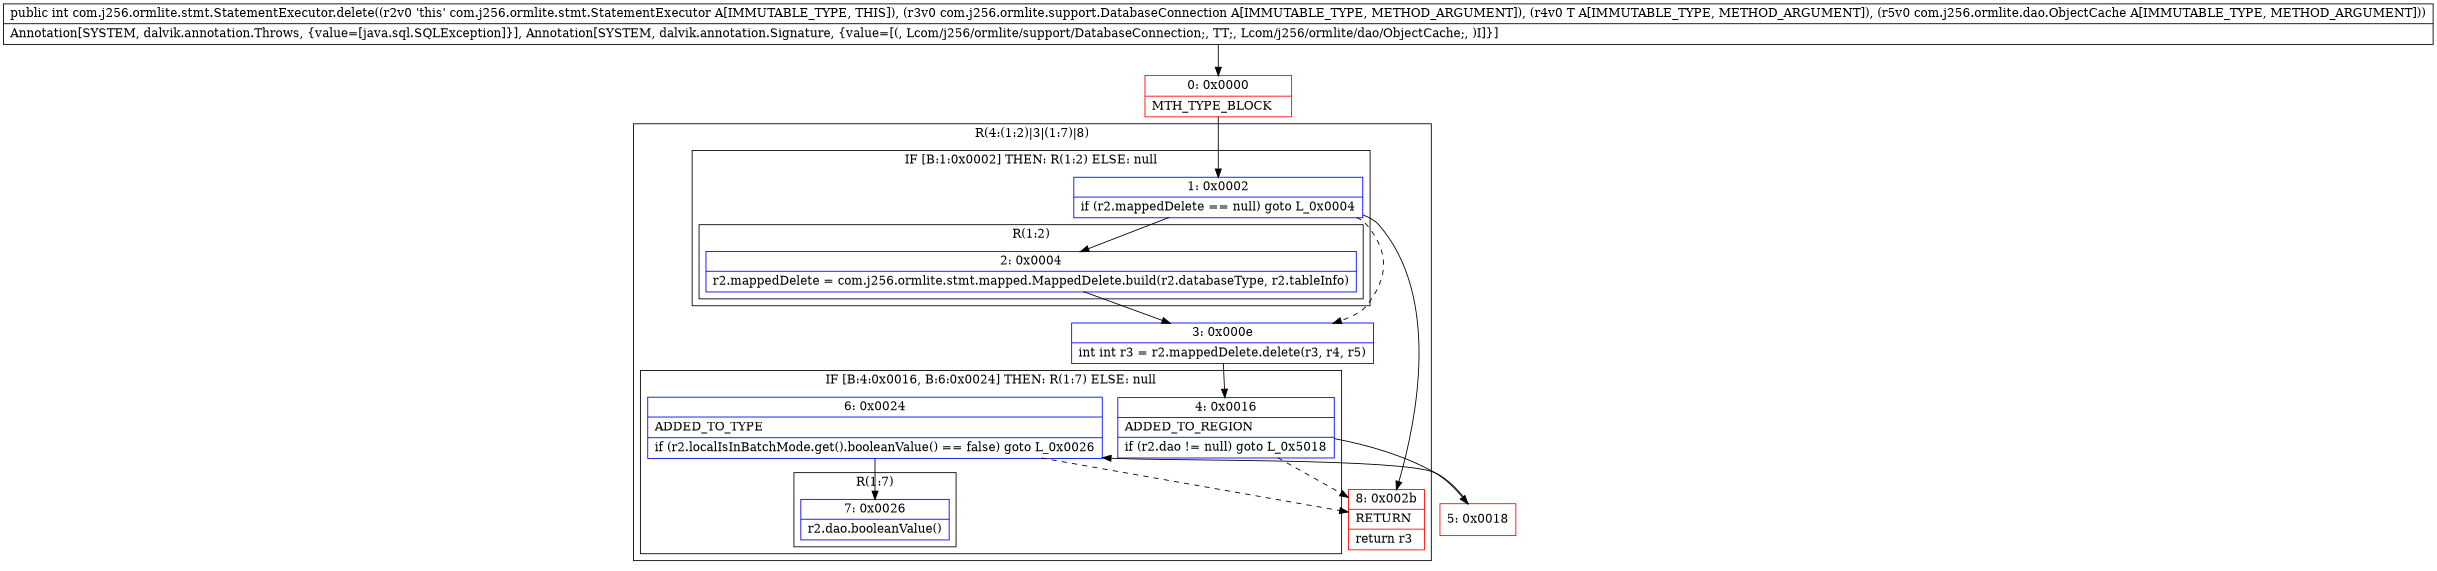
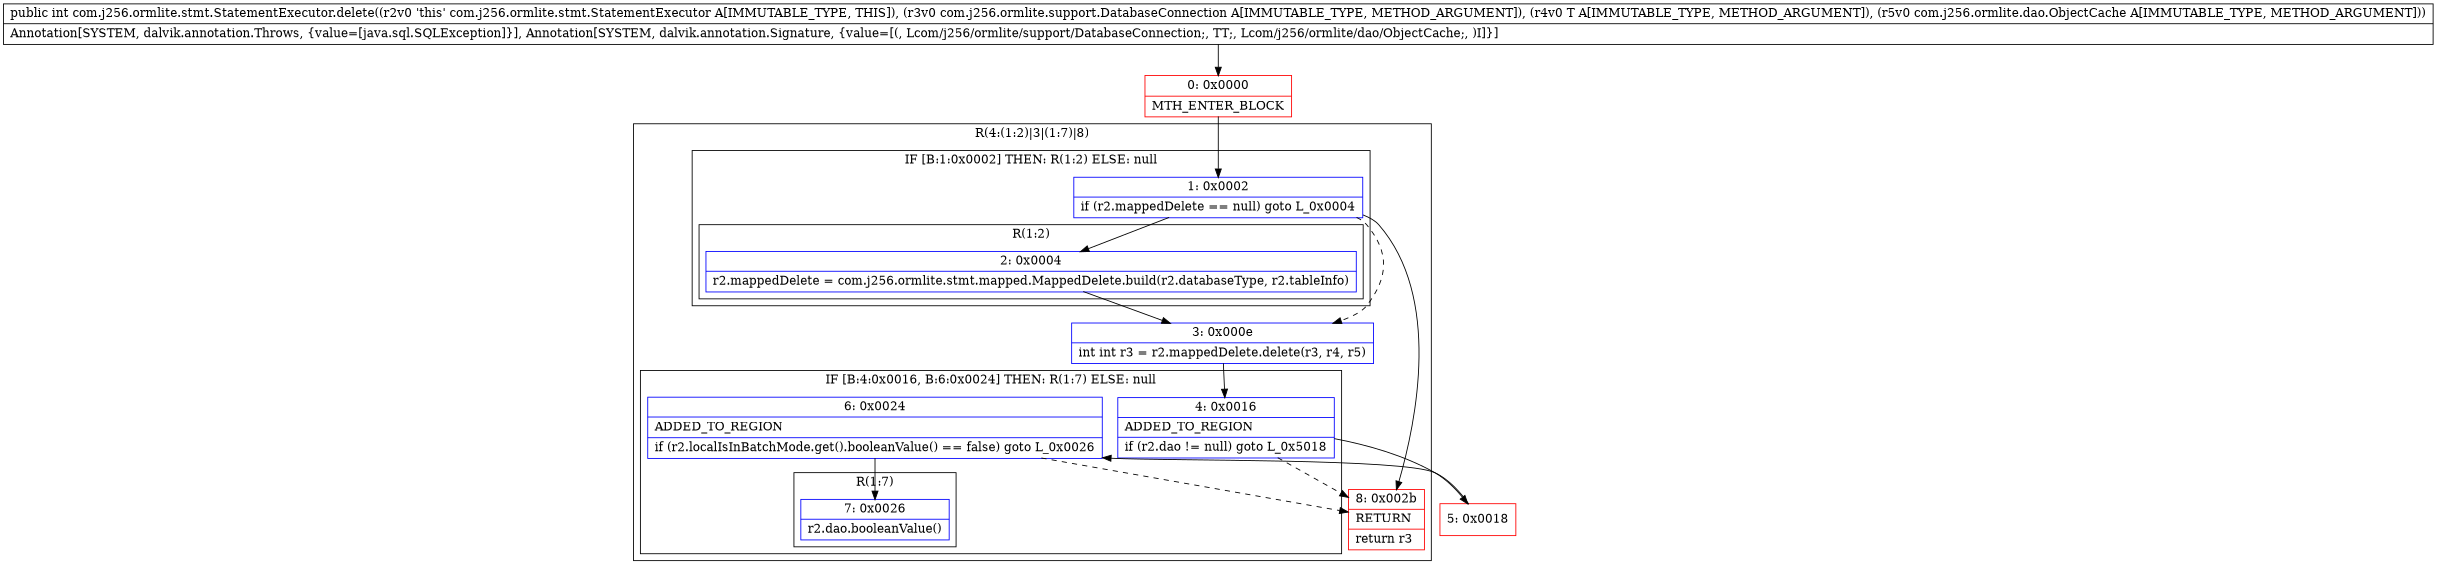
(1212, 106) -> (1218, 106)
(709, 427) -> (719, 427)
